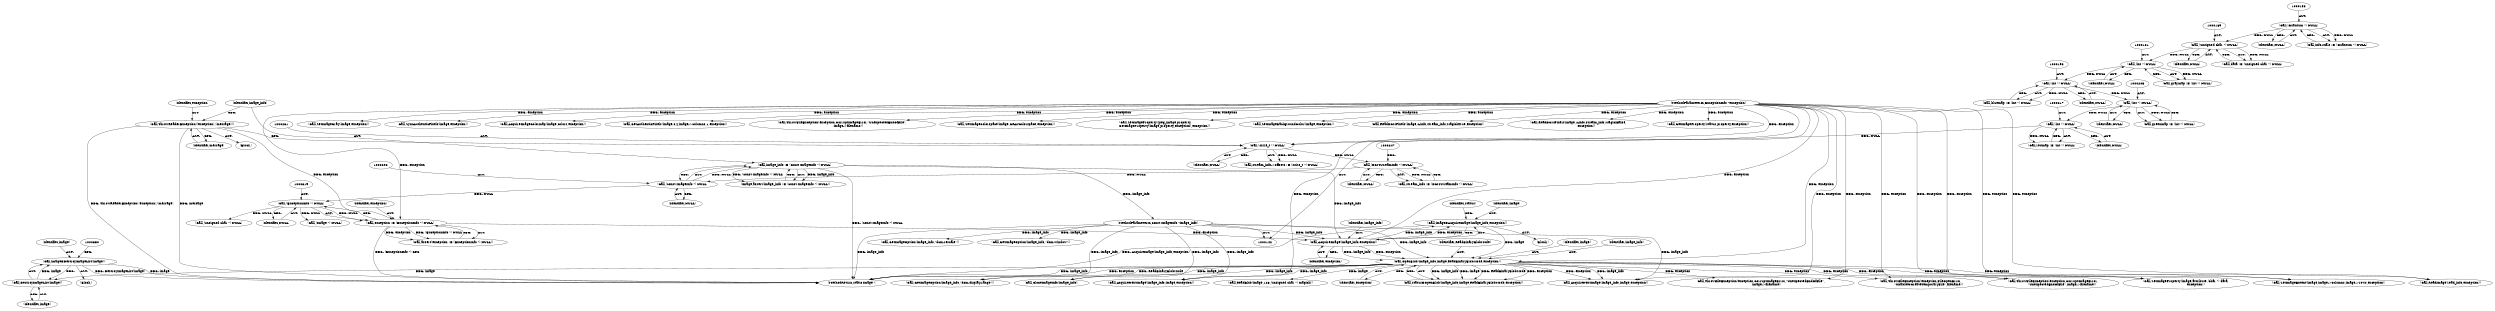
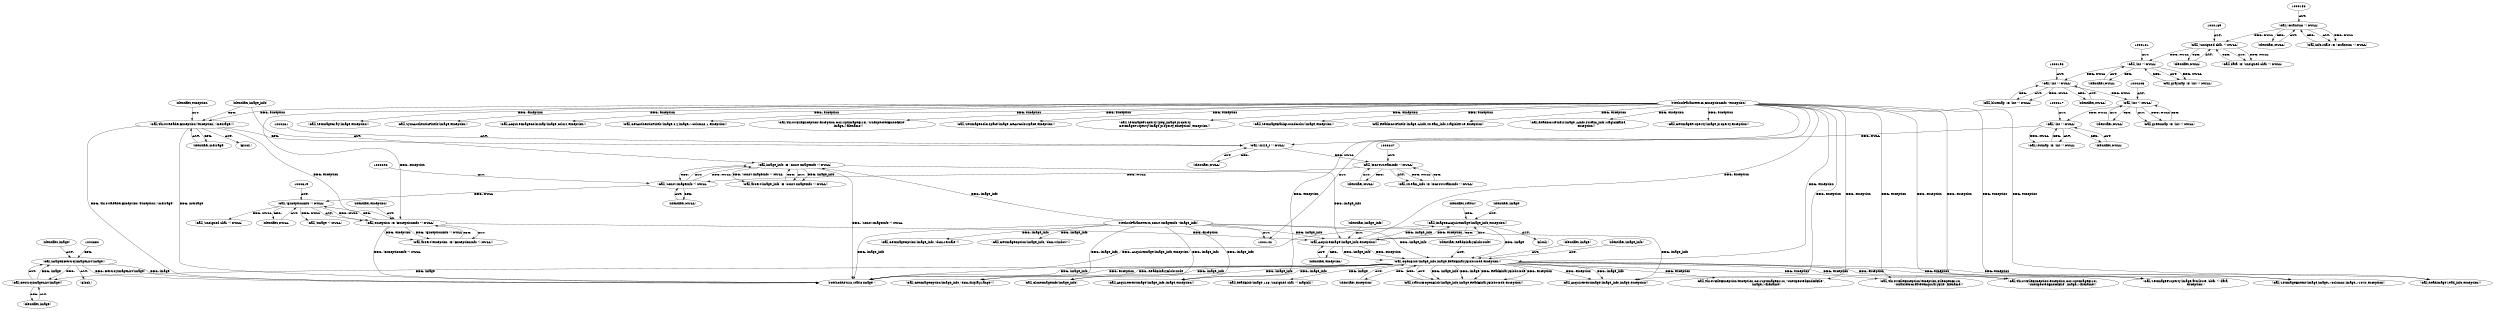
(1708, 124) -> (1708, 124)
(1633, 138) -> (825, 105)
(1392, 155) -> (1392, 155)
(1281, 165) -> none
(1053, 170) -> (973, 196)
(786, 184) -> (786, 184)
(397, 252) -> (397, 252)
